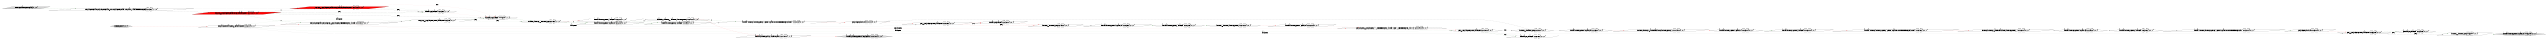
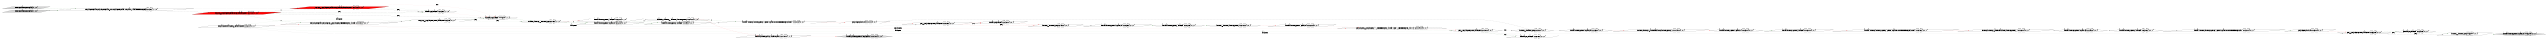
none -> (26, 11)
(121, 26) -> none
